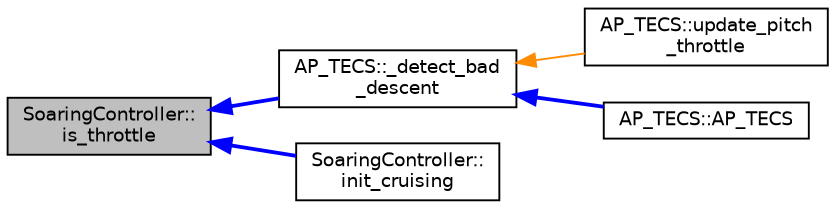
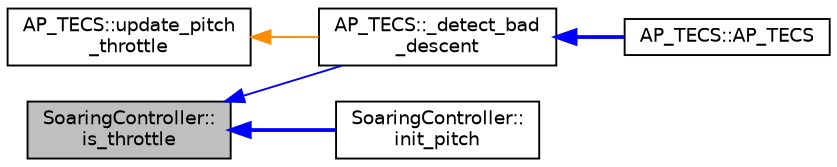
(560, 57) -> (295, 37)
(255, 102) -> (293, 81)
(398, 172) -> (438, 130)
